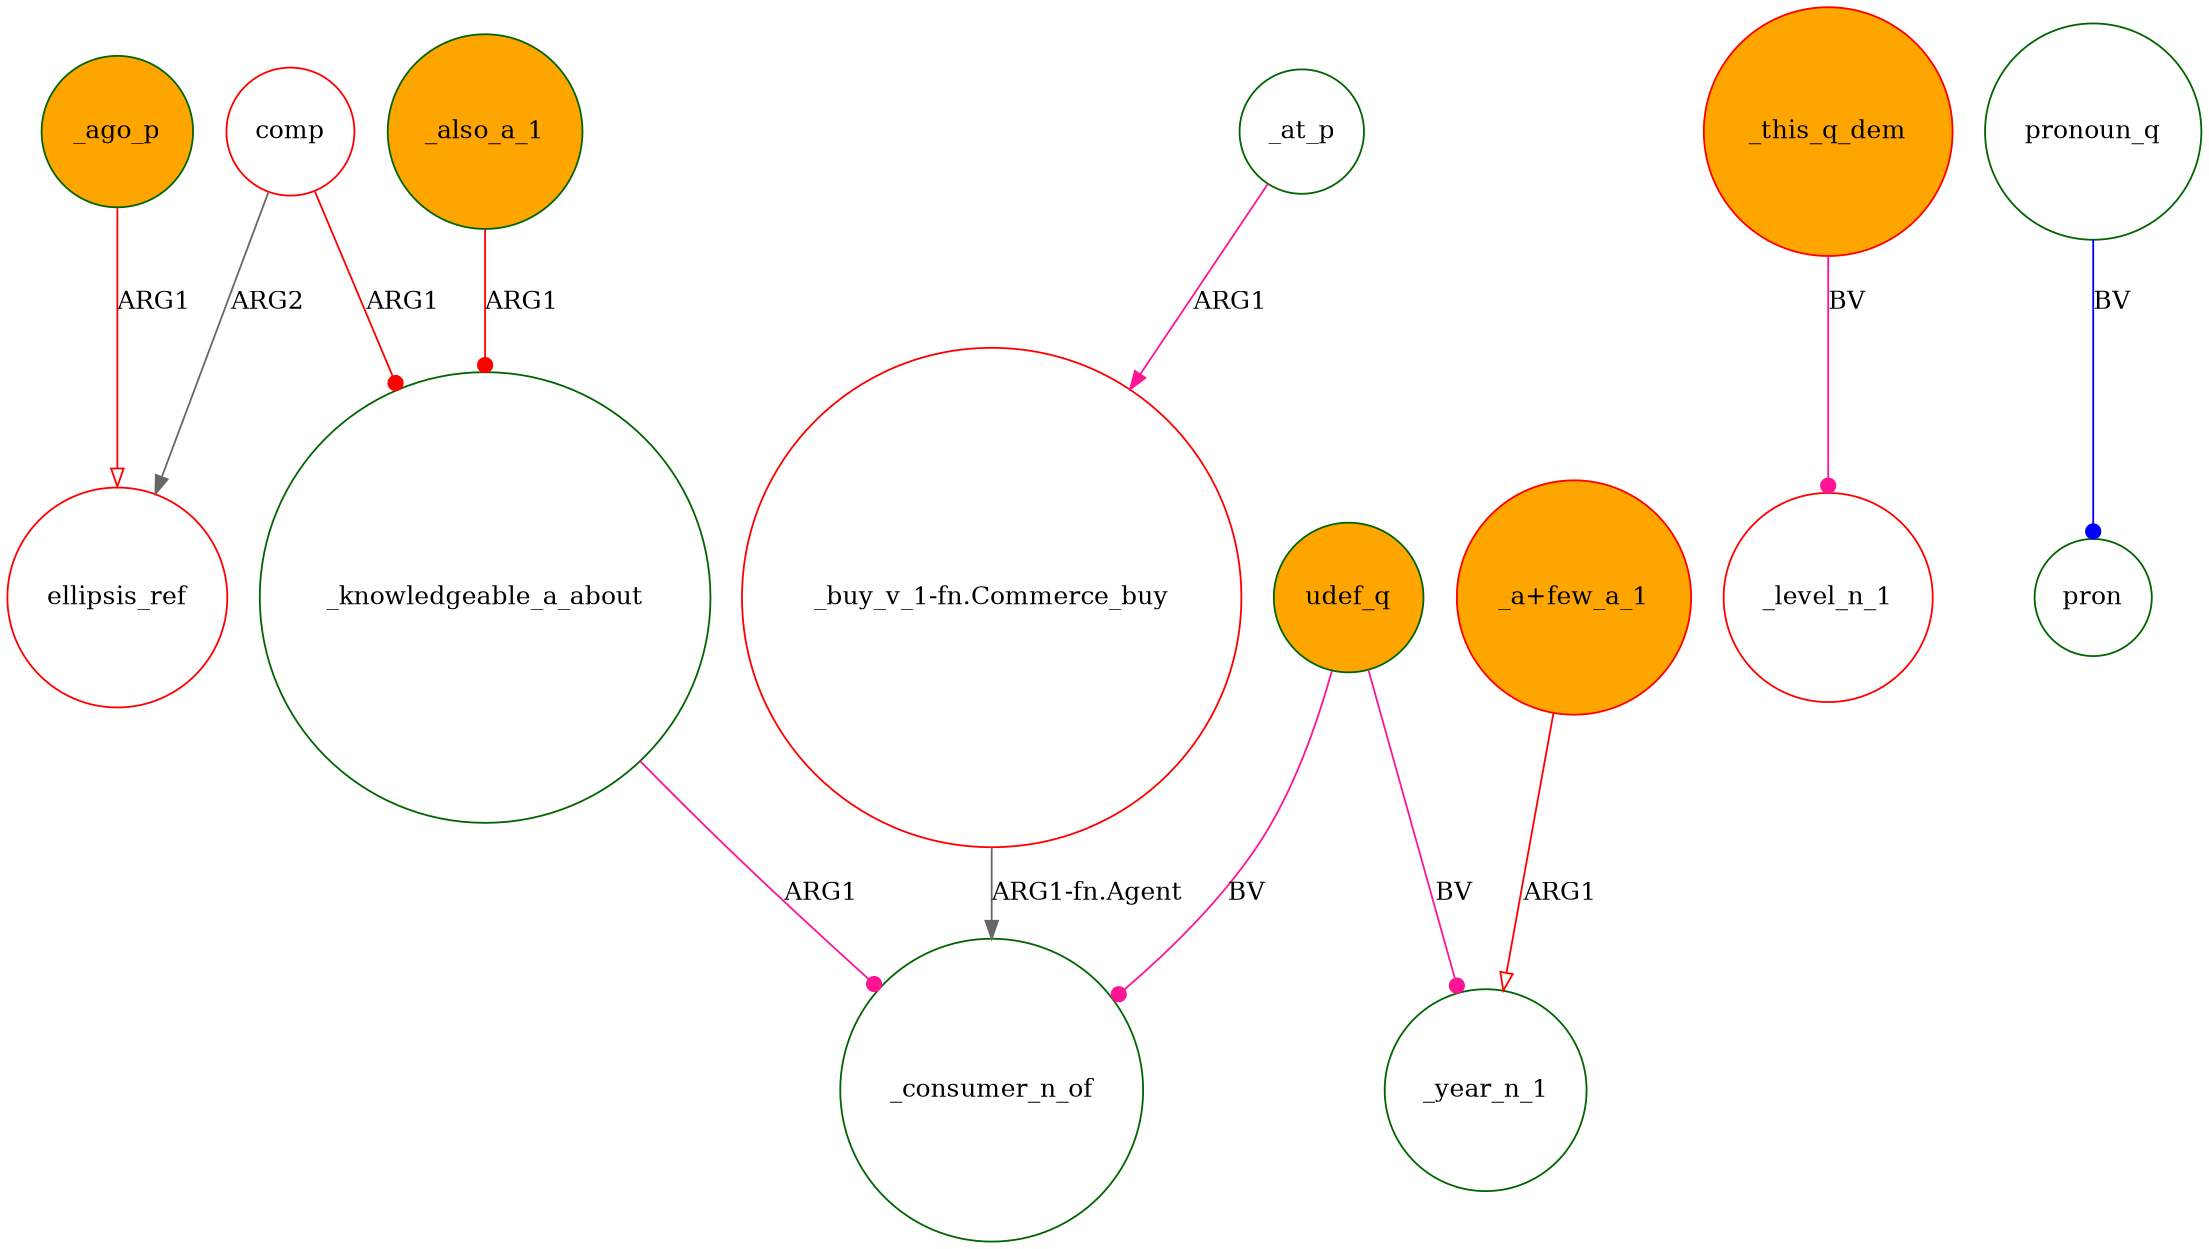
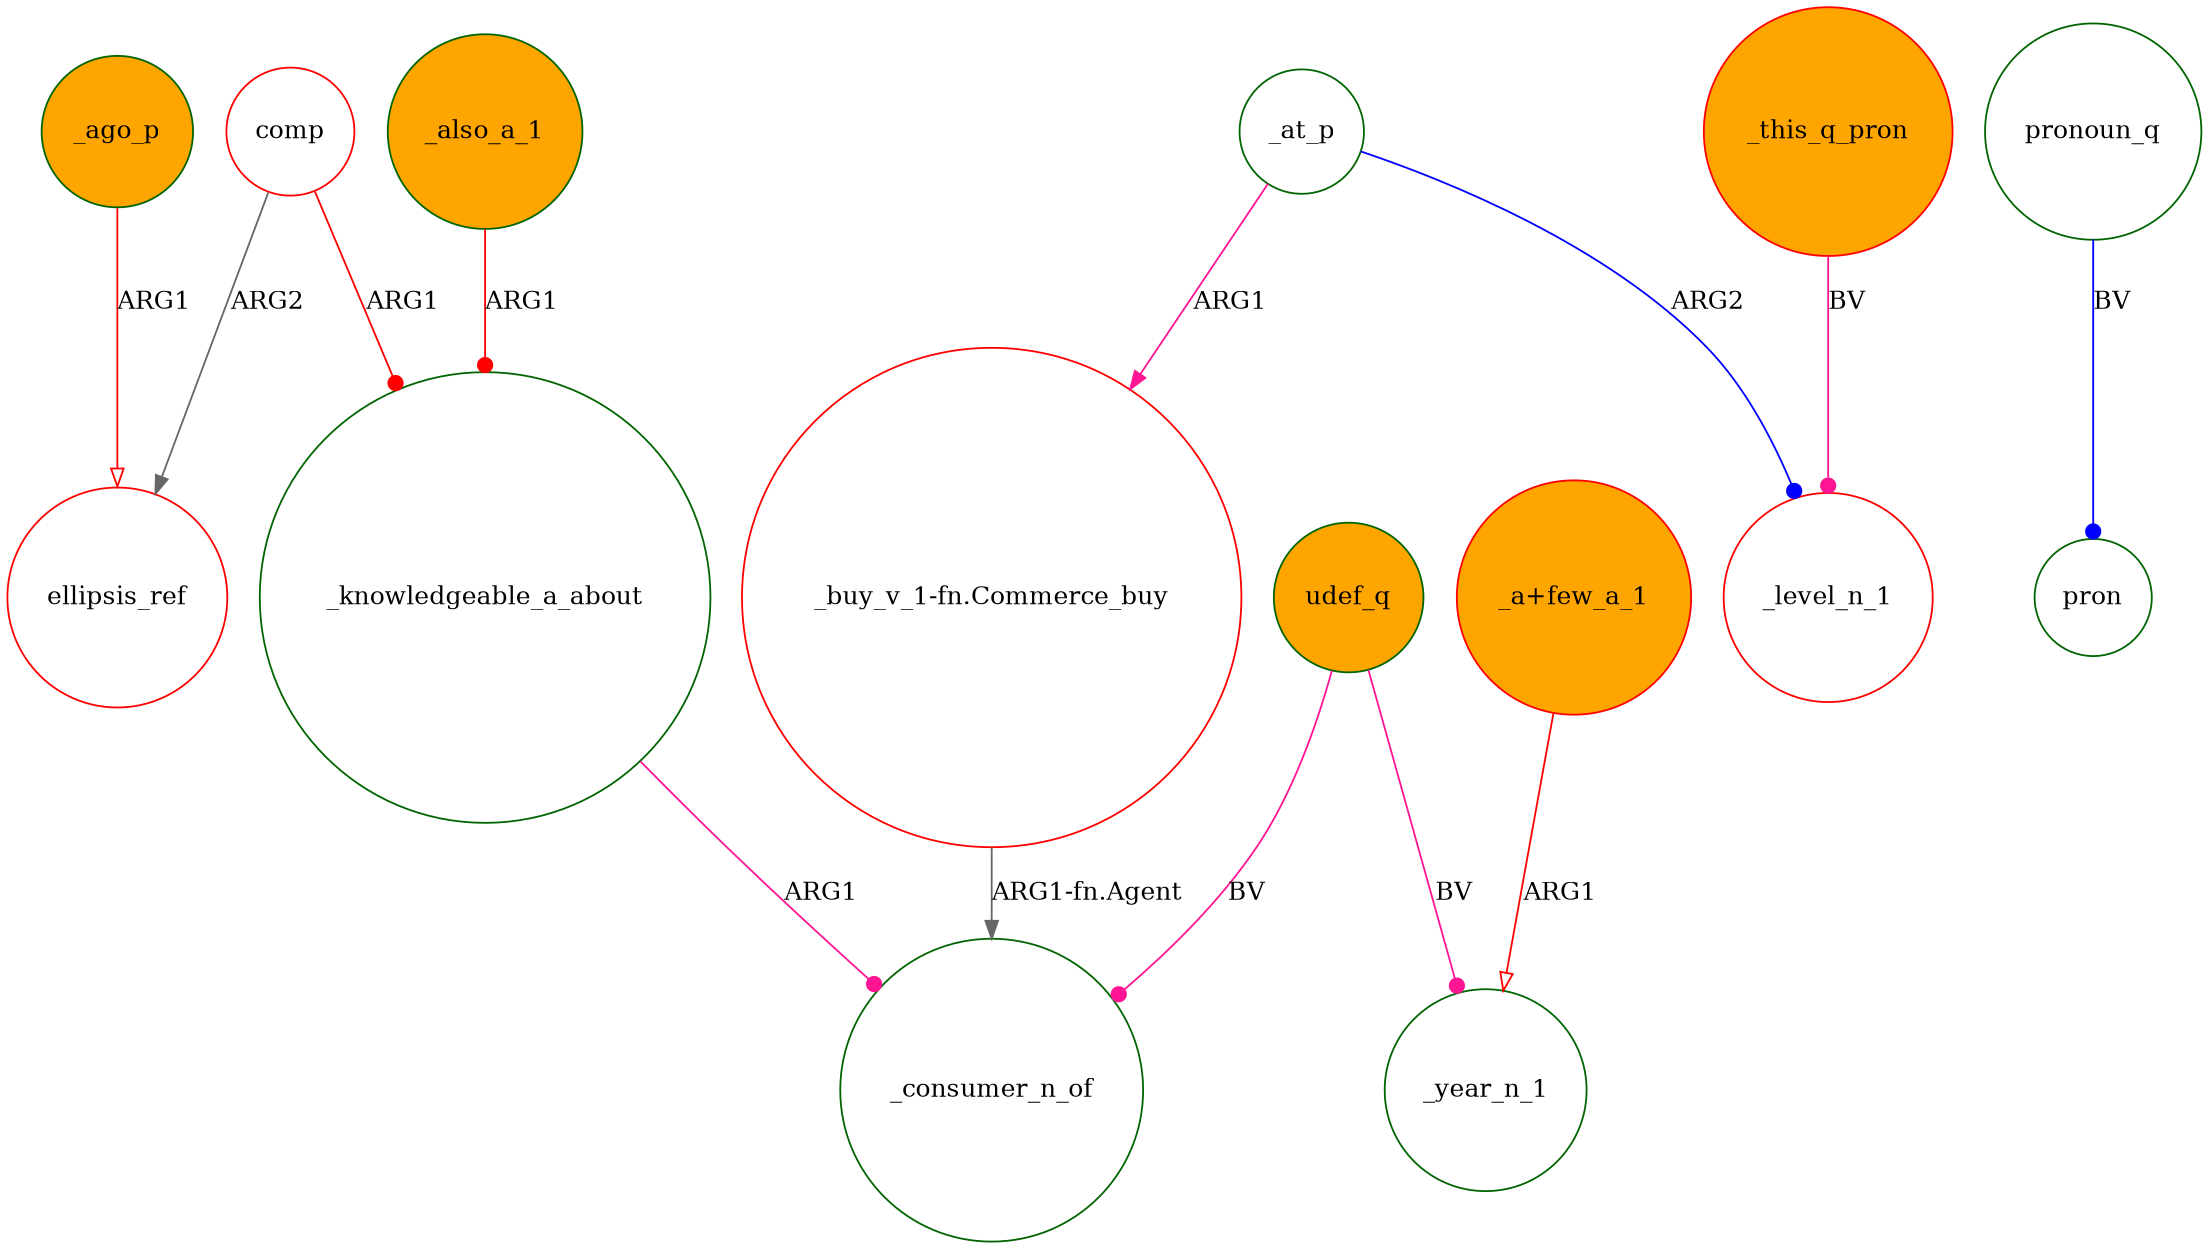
(1828, 132) -> (1828, 132)
none -> (1614, 272)
